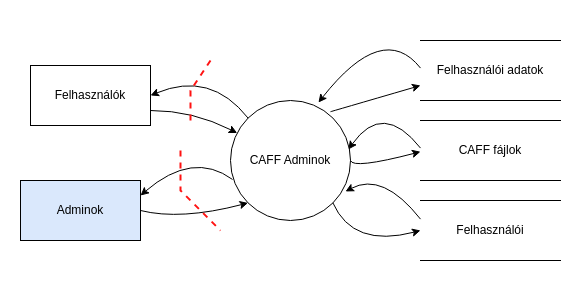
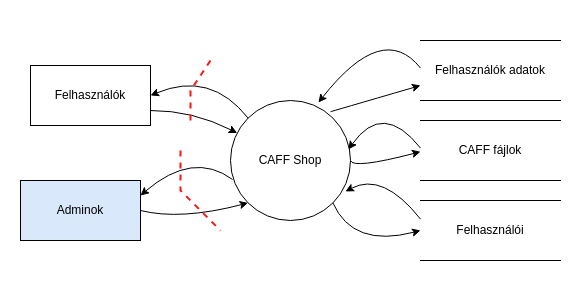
(491, 71) -> (491, 71)
(291, 161) -> (291, 161)
